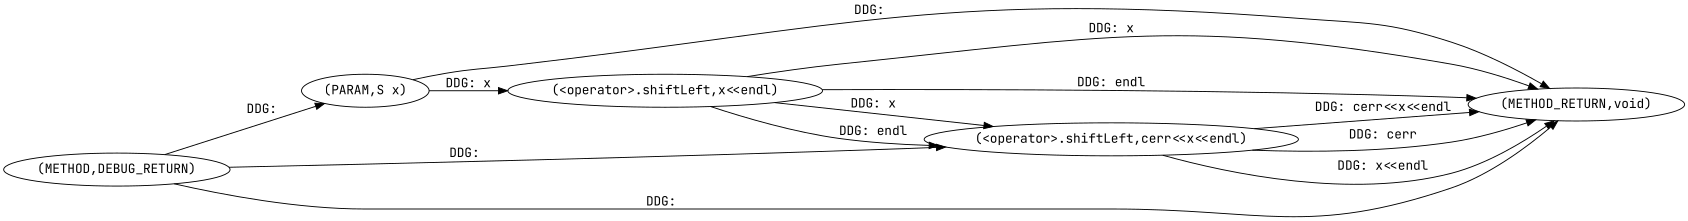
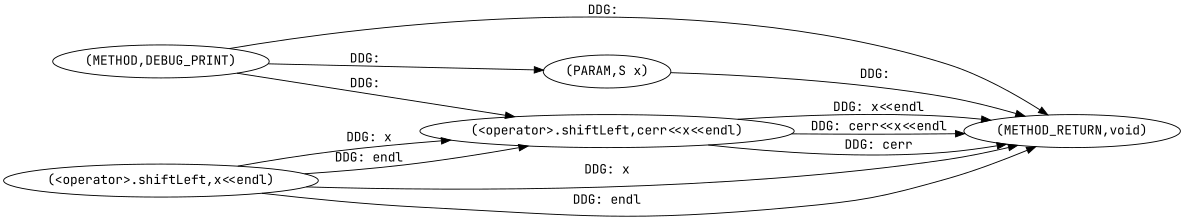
(464, 91) -> none
(117, 170) -> (161, 61)
